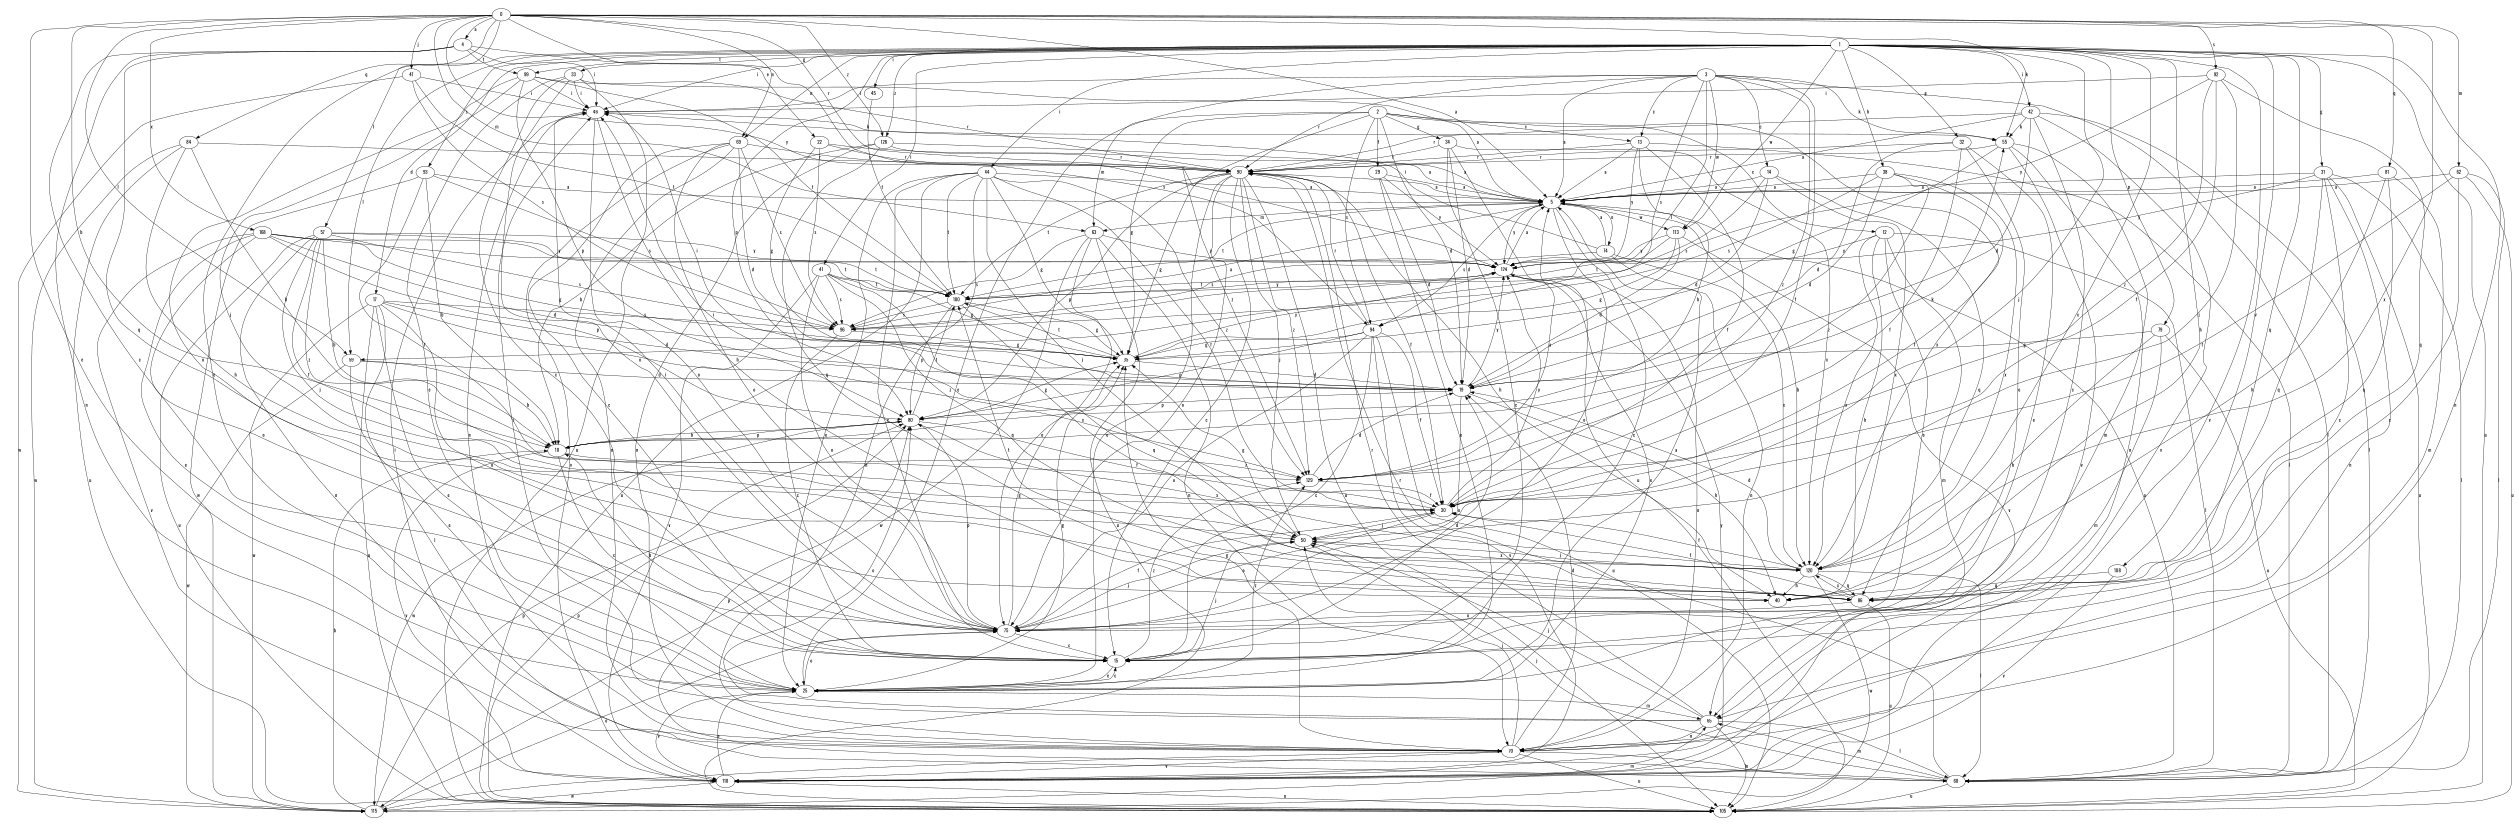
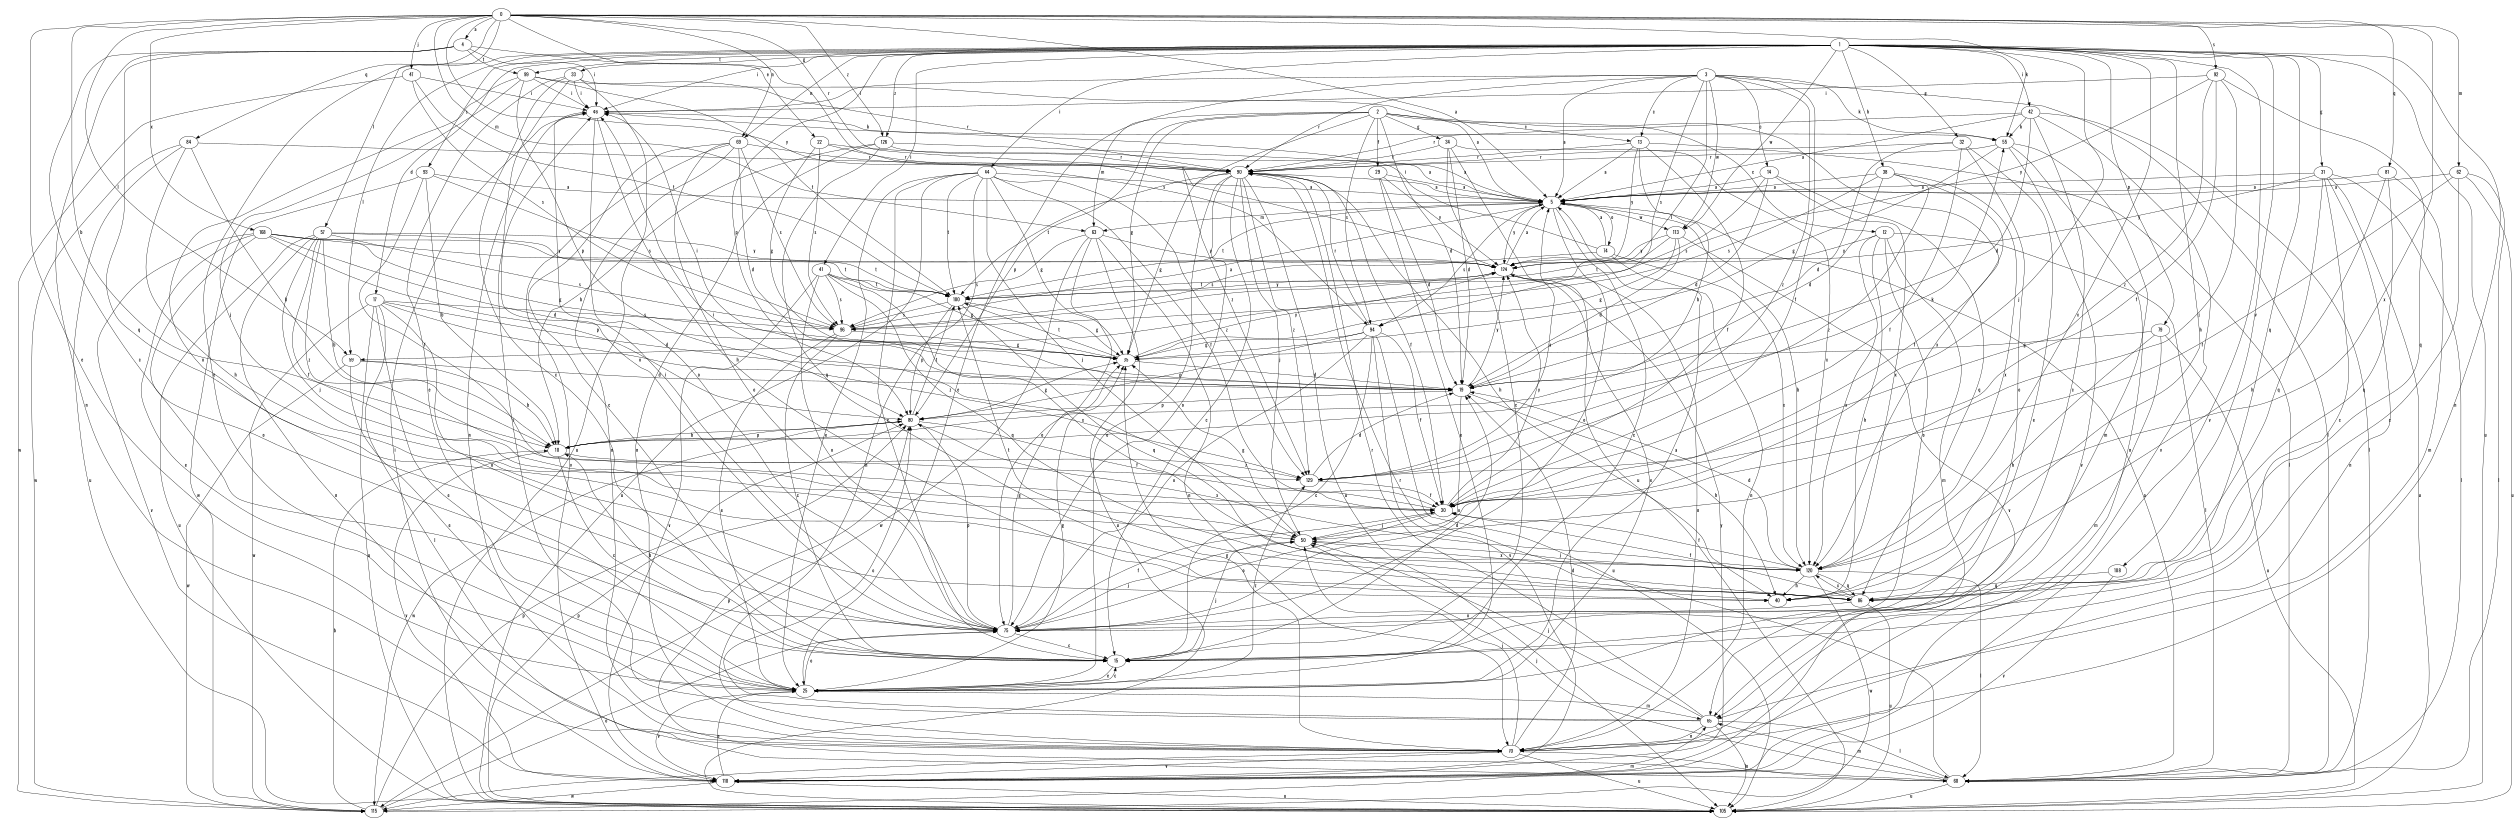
(874, 94) -> none
(1080, 284) -> (1122, 189)
none -> (720, 501)
(1166, 542) -> none
